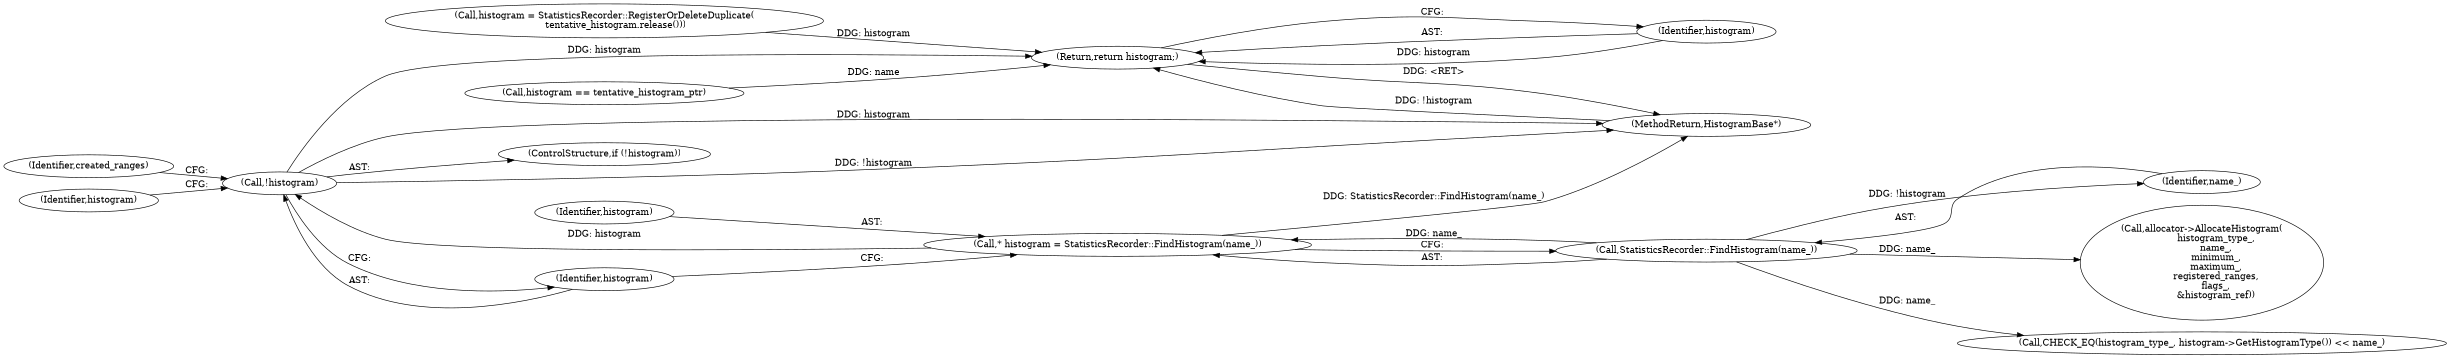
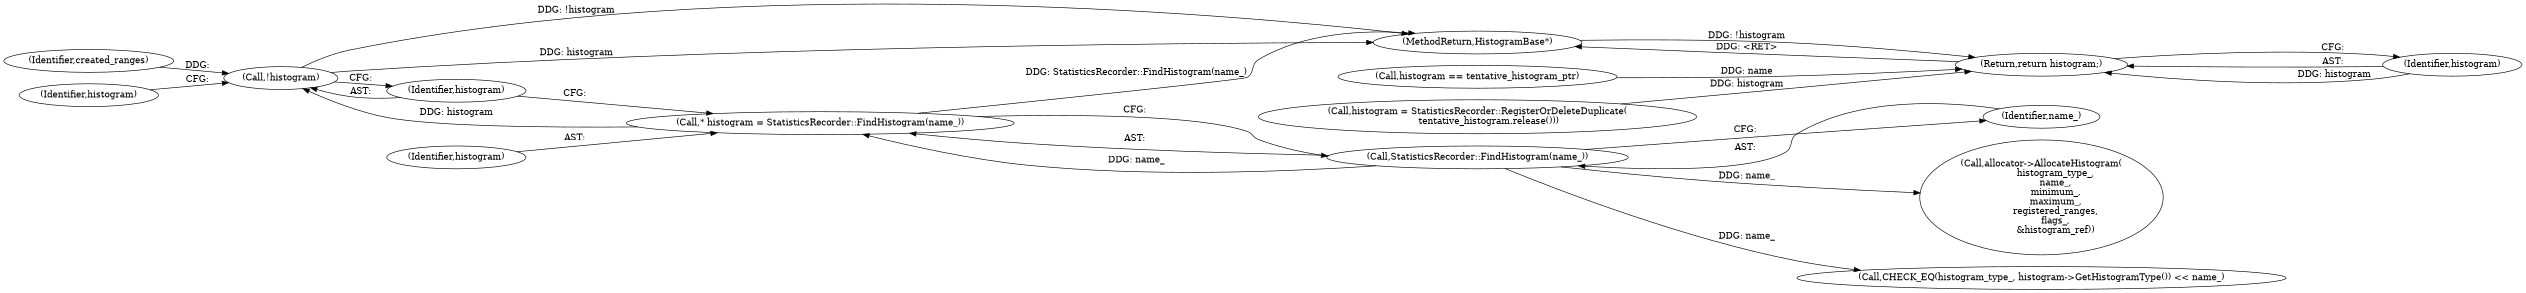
(635, 56) -> none
(604, 154) -> none
(198, 171) -> (199, 66)
(1907, 194) -> (1747, 130)
